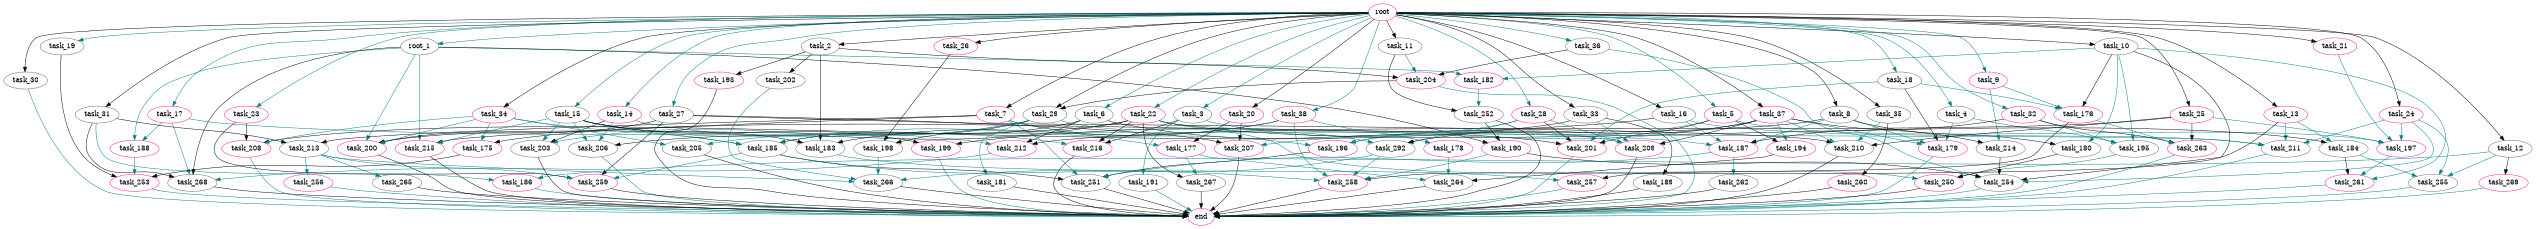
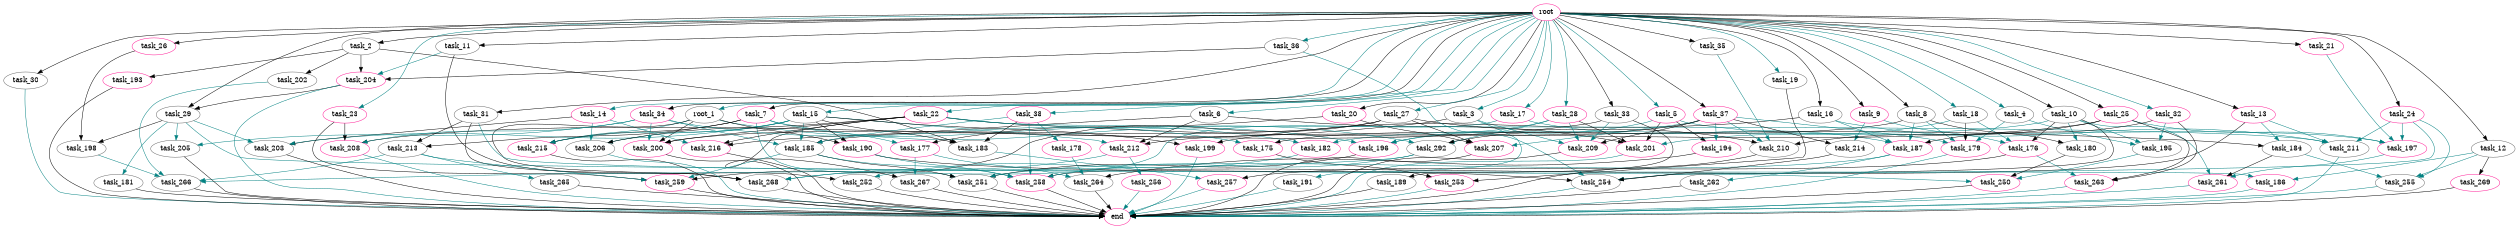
(1698, 20) -> (1771, 34)
(392, 96) -> (679, 130)
(1491, 130) -> (829, 130)
(135, 149) -> none
(306, 163) -> (1134, 164)
(1852, 183) -> none
(1852, 213) -> (1795, 213)
